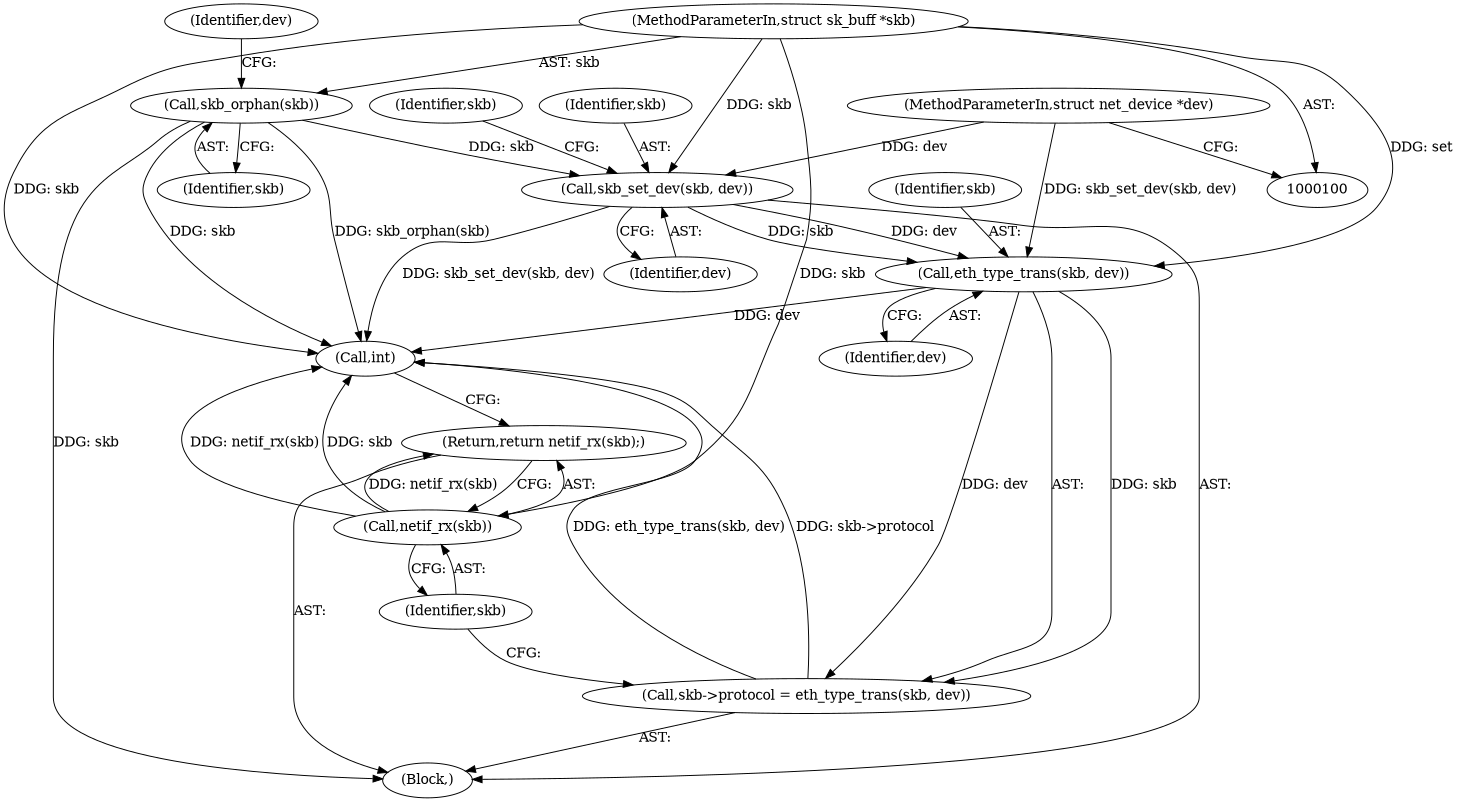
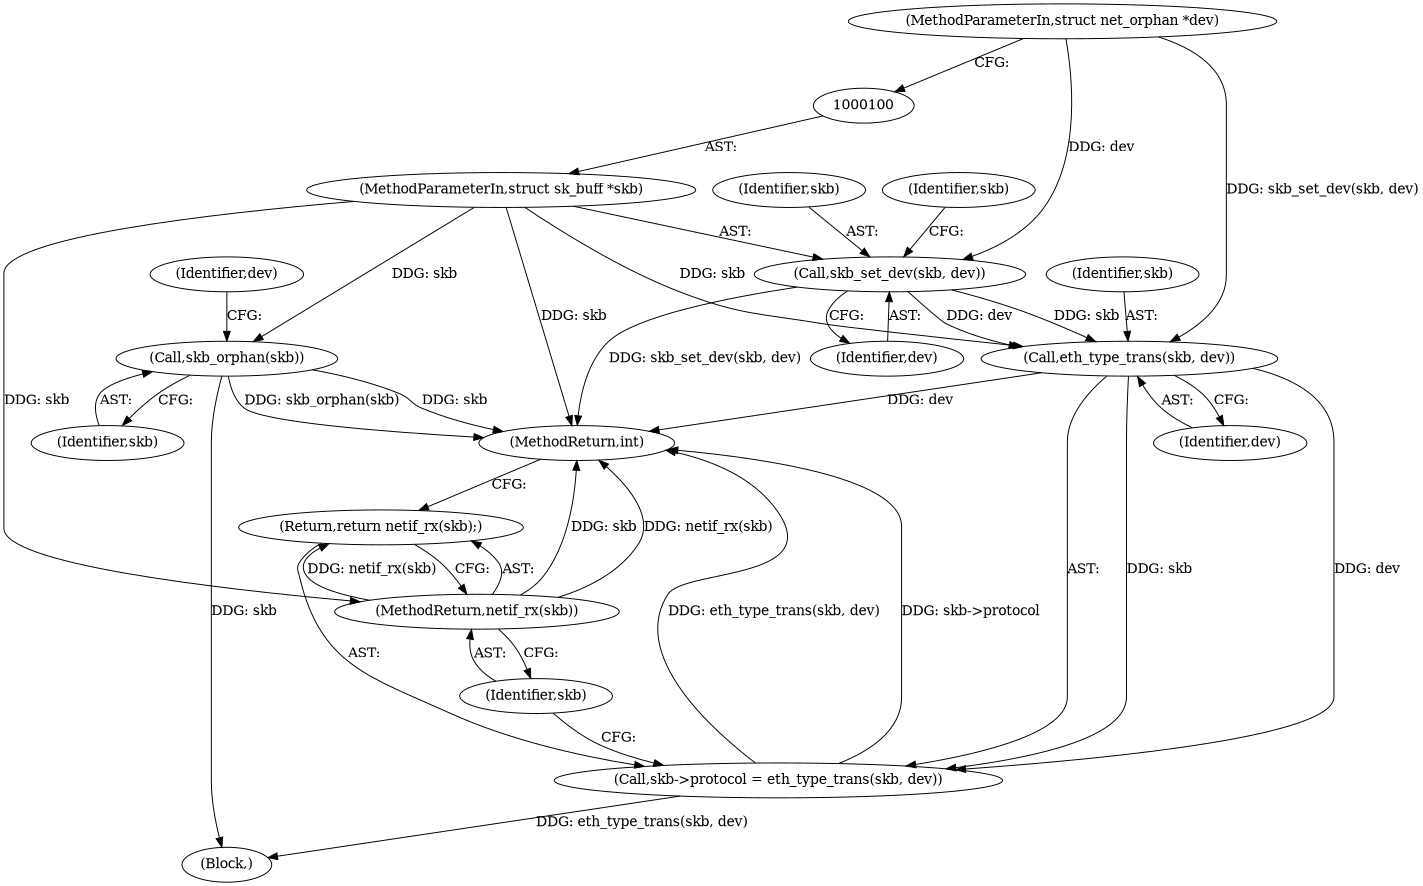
(1194, 55) -> (701, 144)
(570, 63) -> (425, 274)
(759, 106) -> (738, 232)
(1059, 106) -> (1063, 21)
(1422, 148) -> (713, 274)
(436, 149) -> none
(365, 359) -> (577, 443)
(428, 527) -> (477, 612)
(294, 585) -> (420, 700)
(1199, 629) -> none
(657, 738) -> (642, 823)
